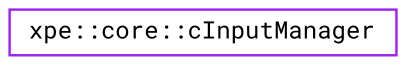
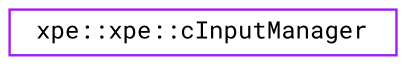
(203, 32) -> (203, 32)
